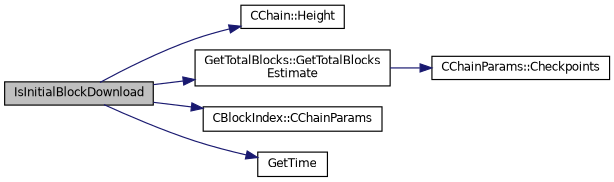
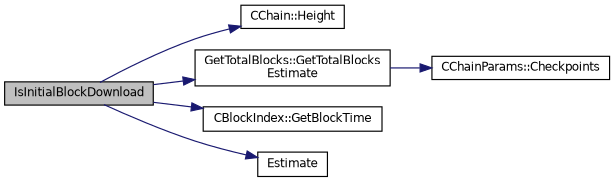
(293, 119) -> (293, 119)
(293, 164) -> (293, 164)
